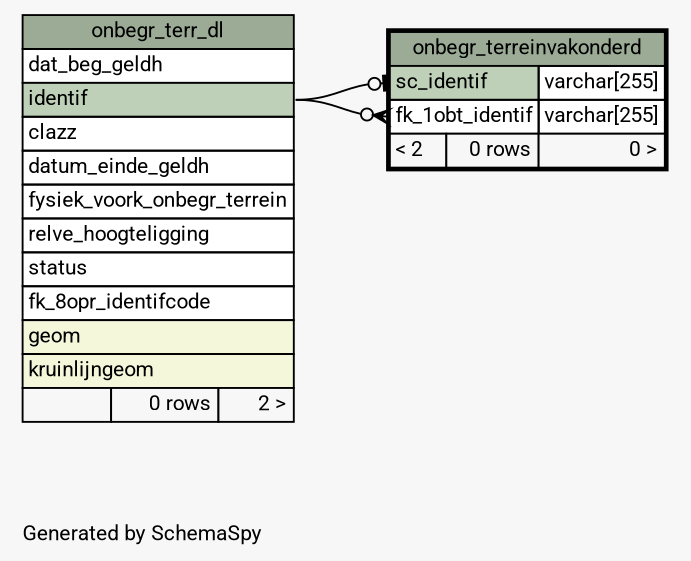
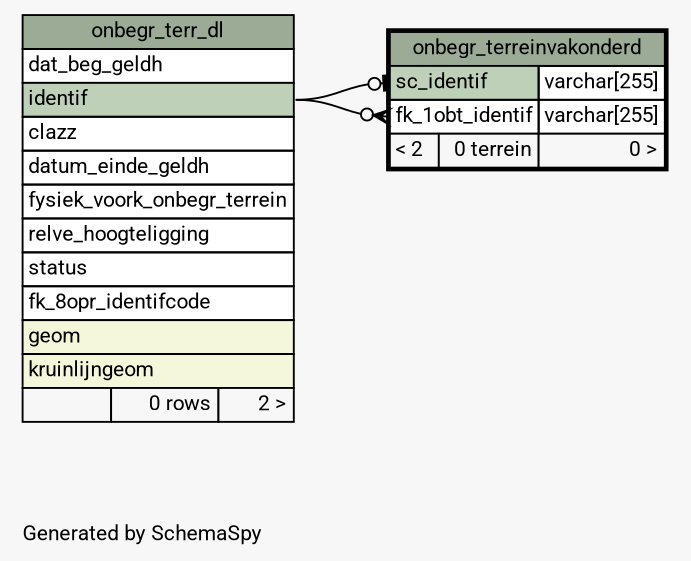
(501, 150) -> (493, 150)
